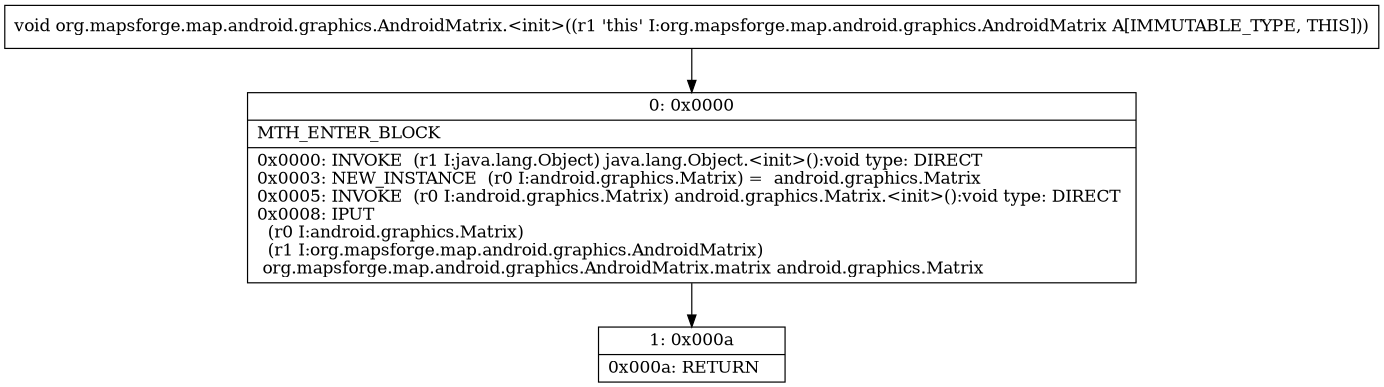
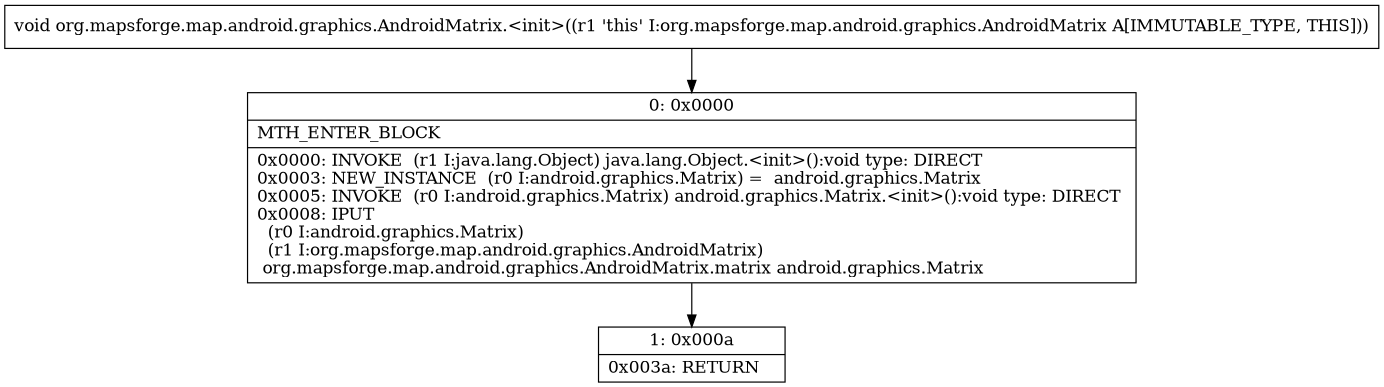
(692, 368) -> (692, 368)
